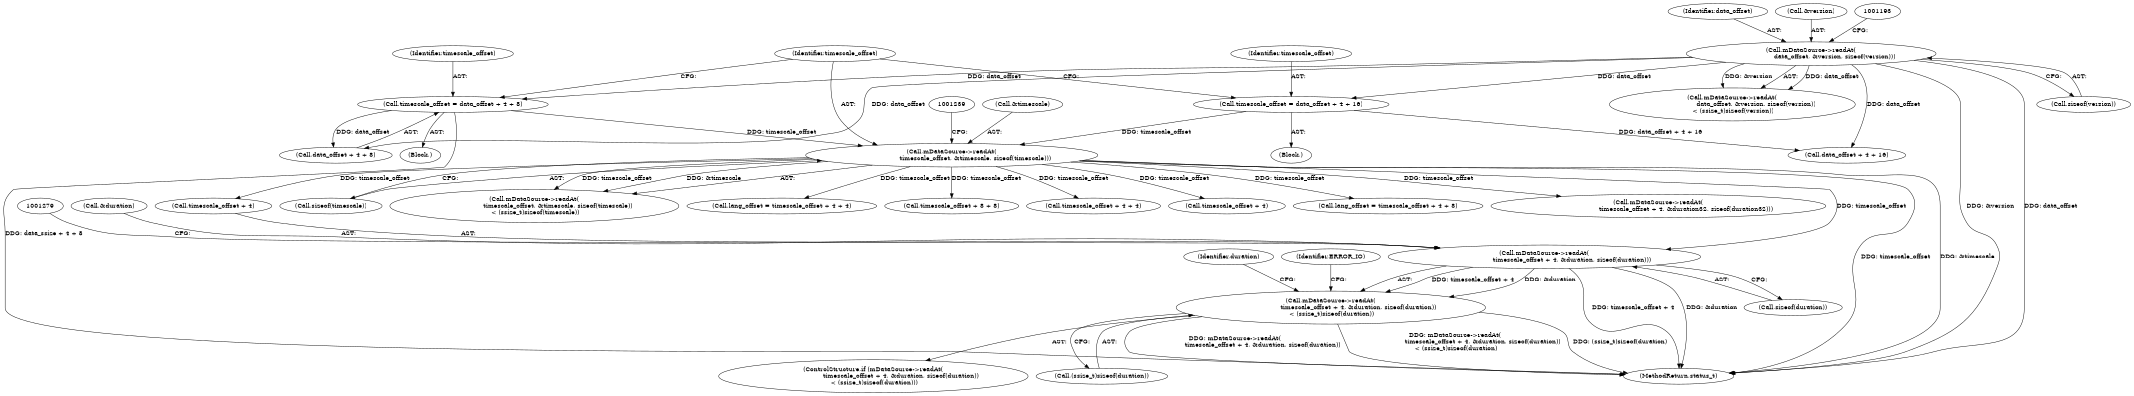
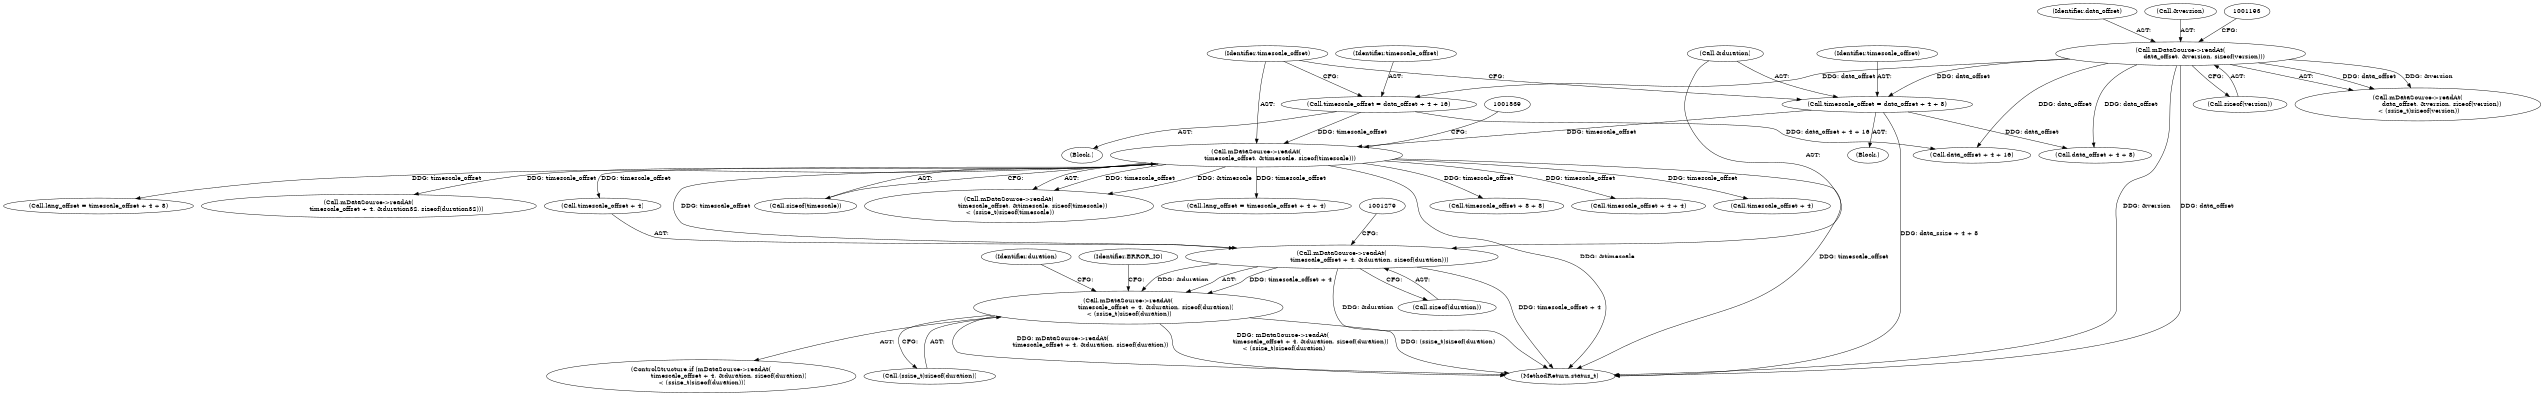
(952, 104) -> (1507, 104)
(1023, 104) -> none
(396, 133) -> (1786, 84)
